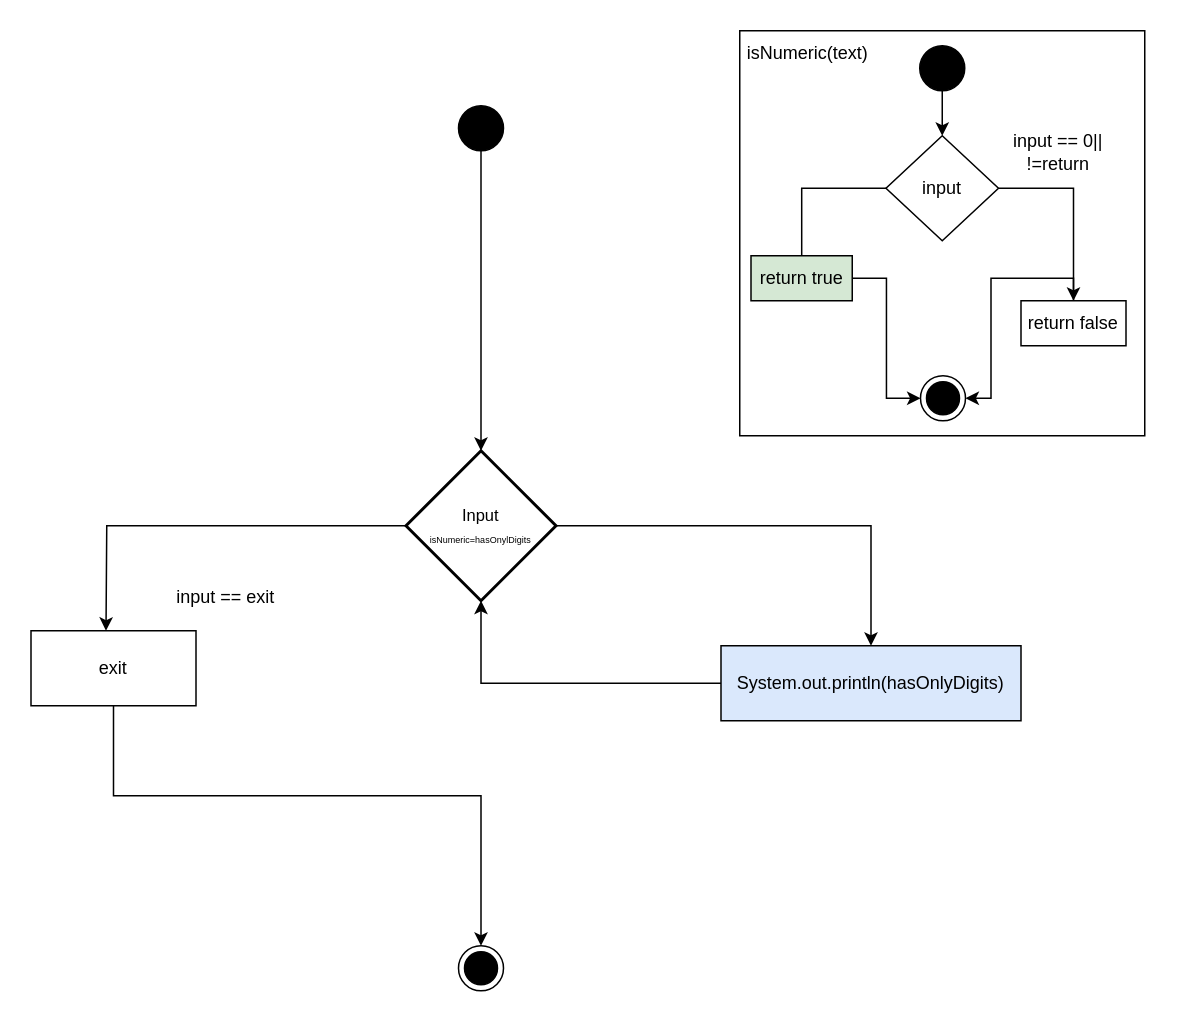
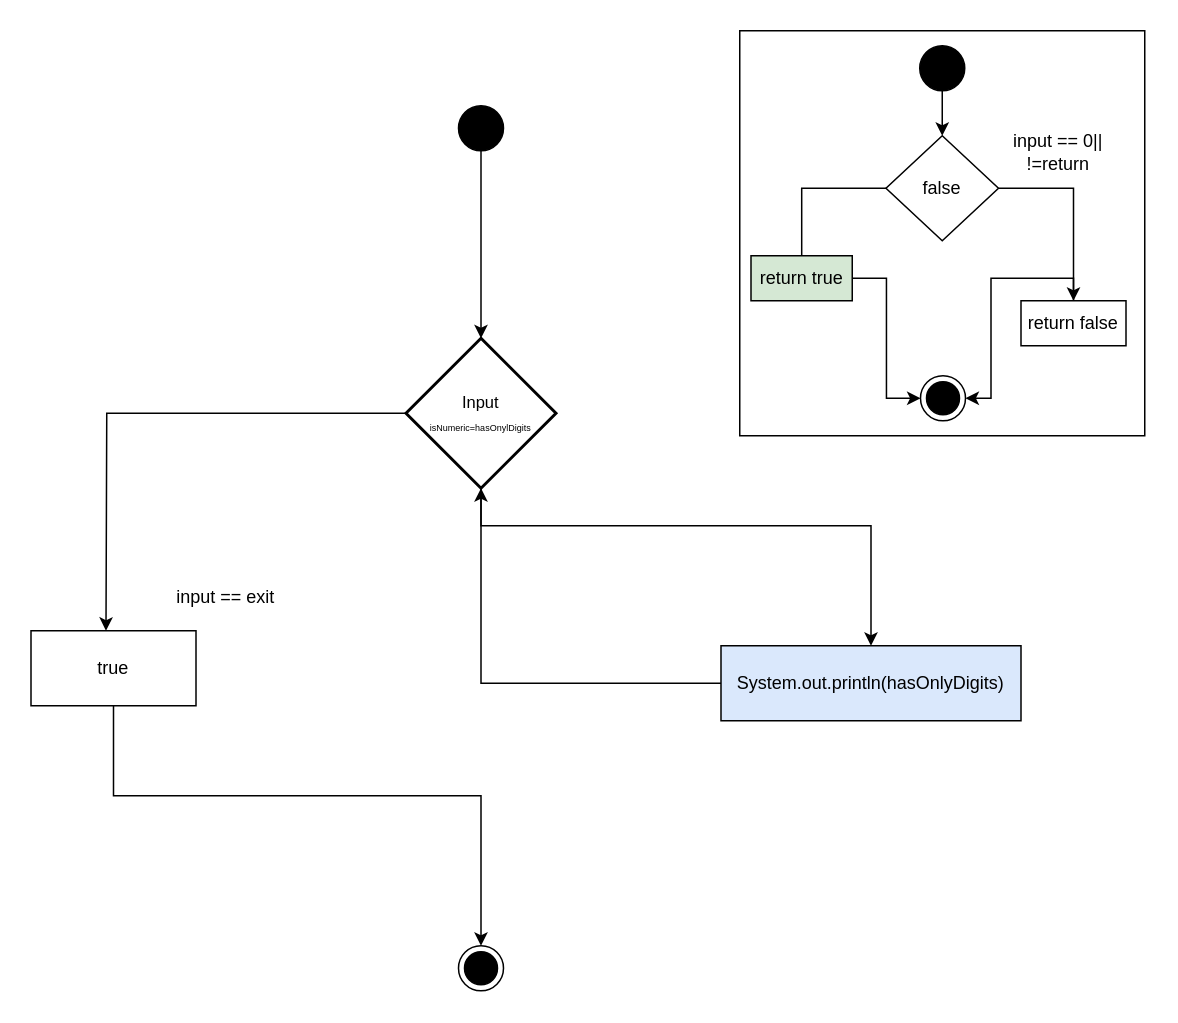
(807, 53) -> none
(942, 188) -> (942, 188)
(481, 526) -> (481, 413)
(113, 668) -> (113, 668)
